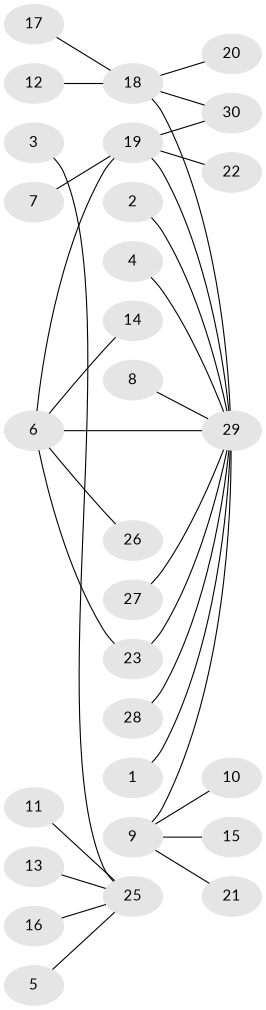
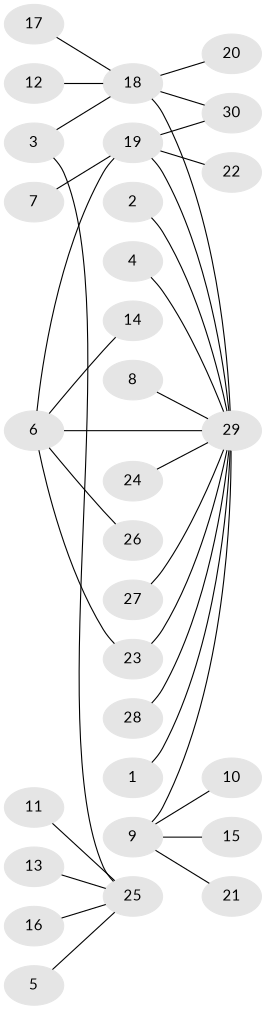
none -> (84, 113)
none -> (133, 481)
